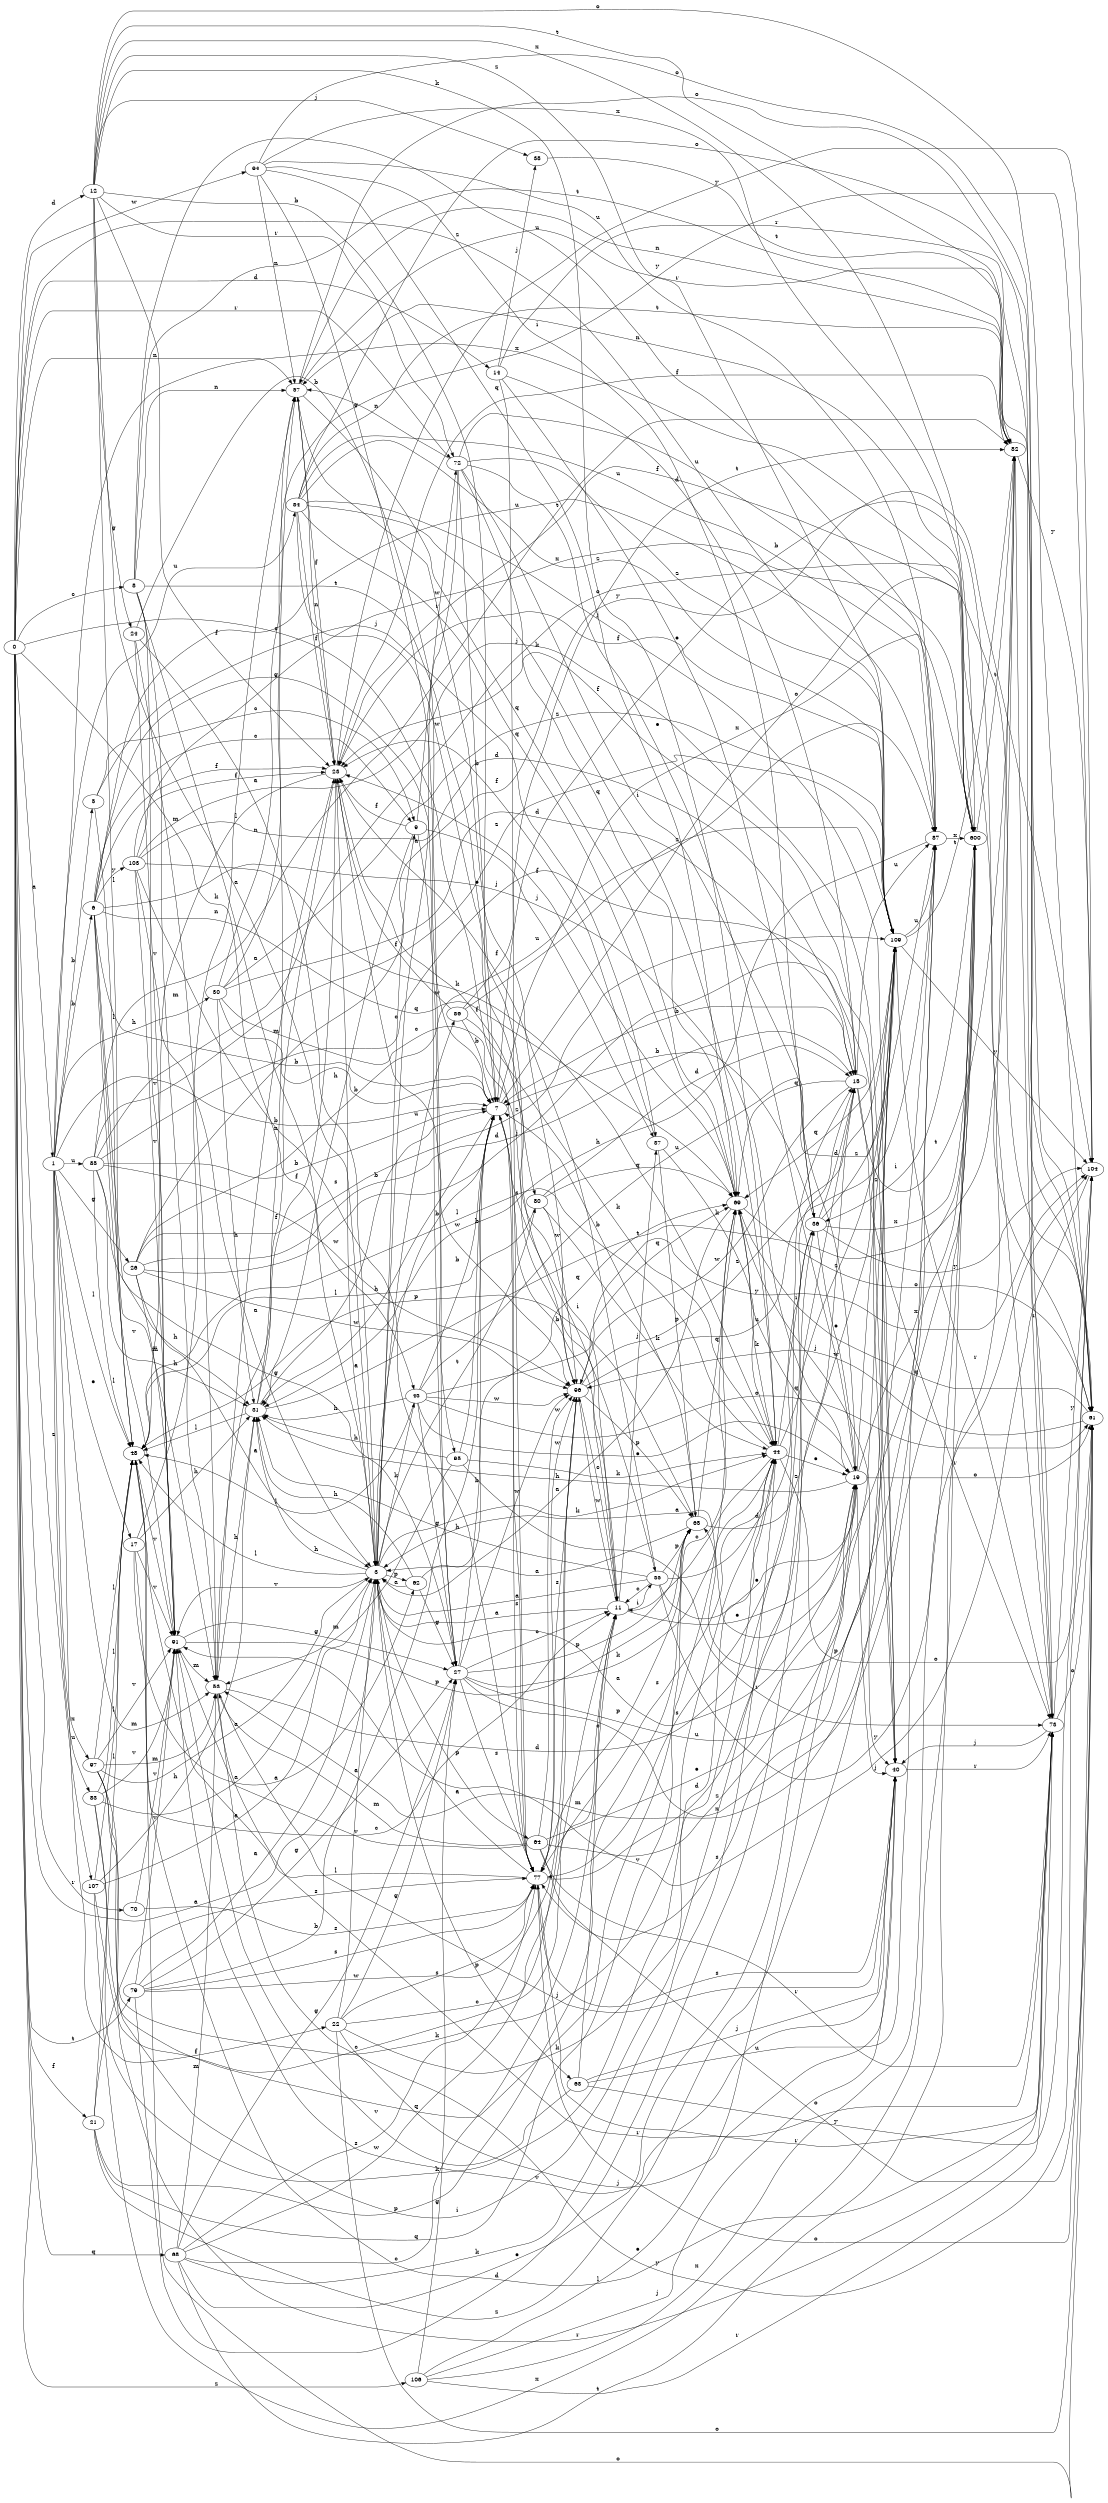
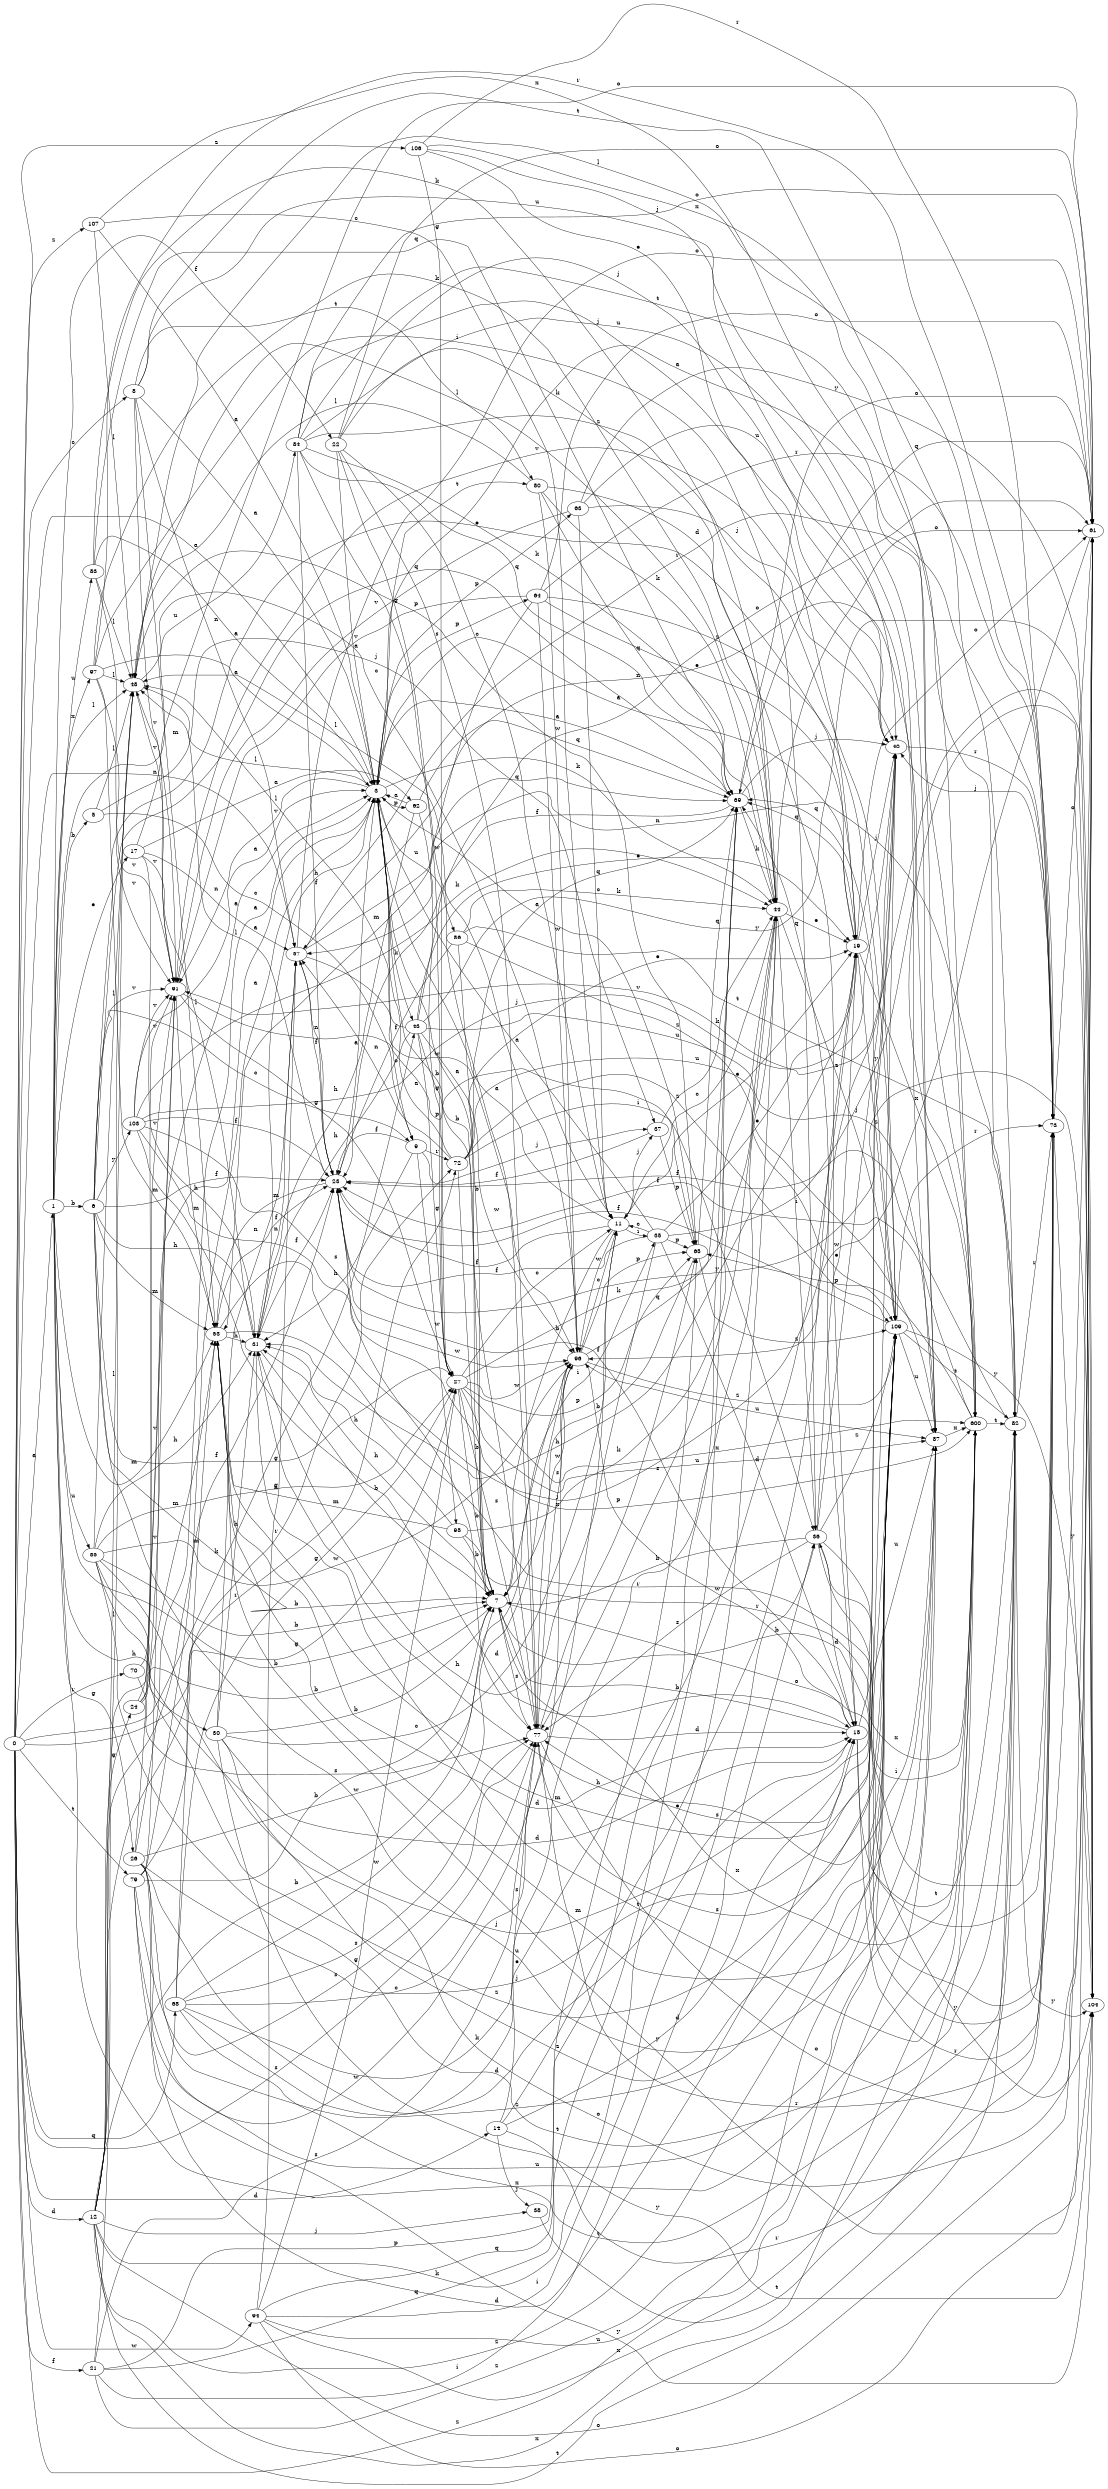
none -> (863, 1145)
(234, 1672) -> none
none -> (645, 1825)
none -> (597, 2224)
